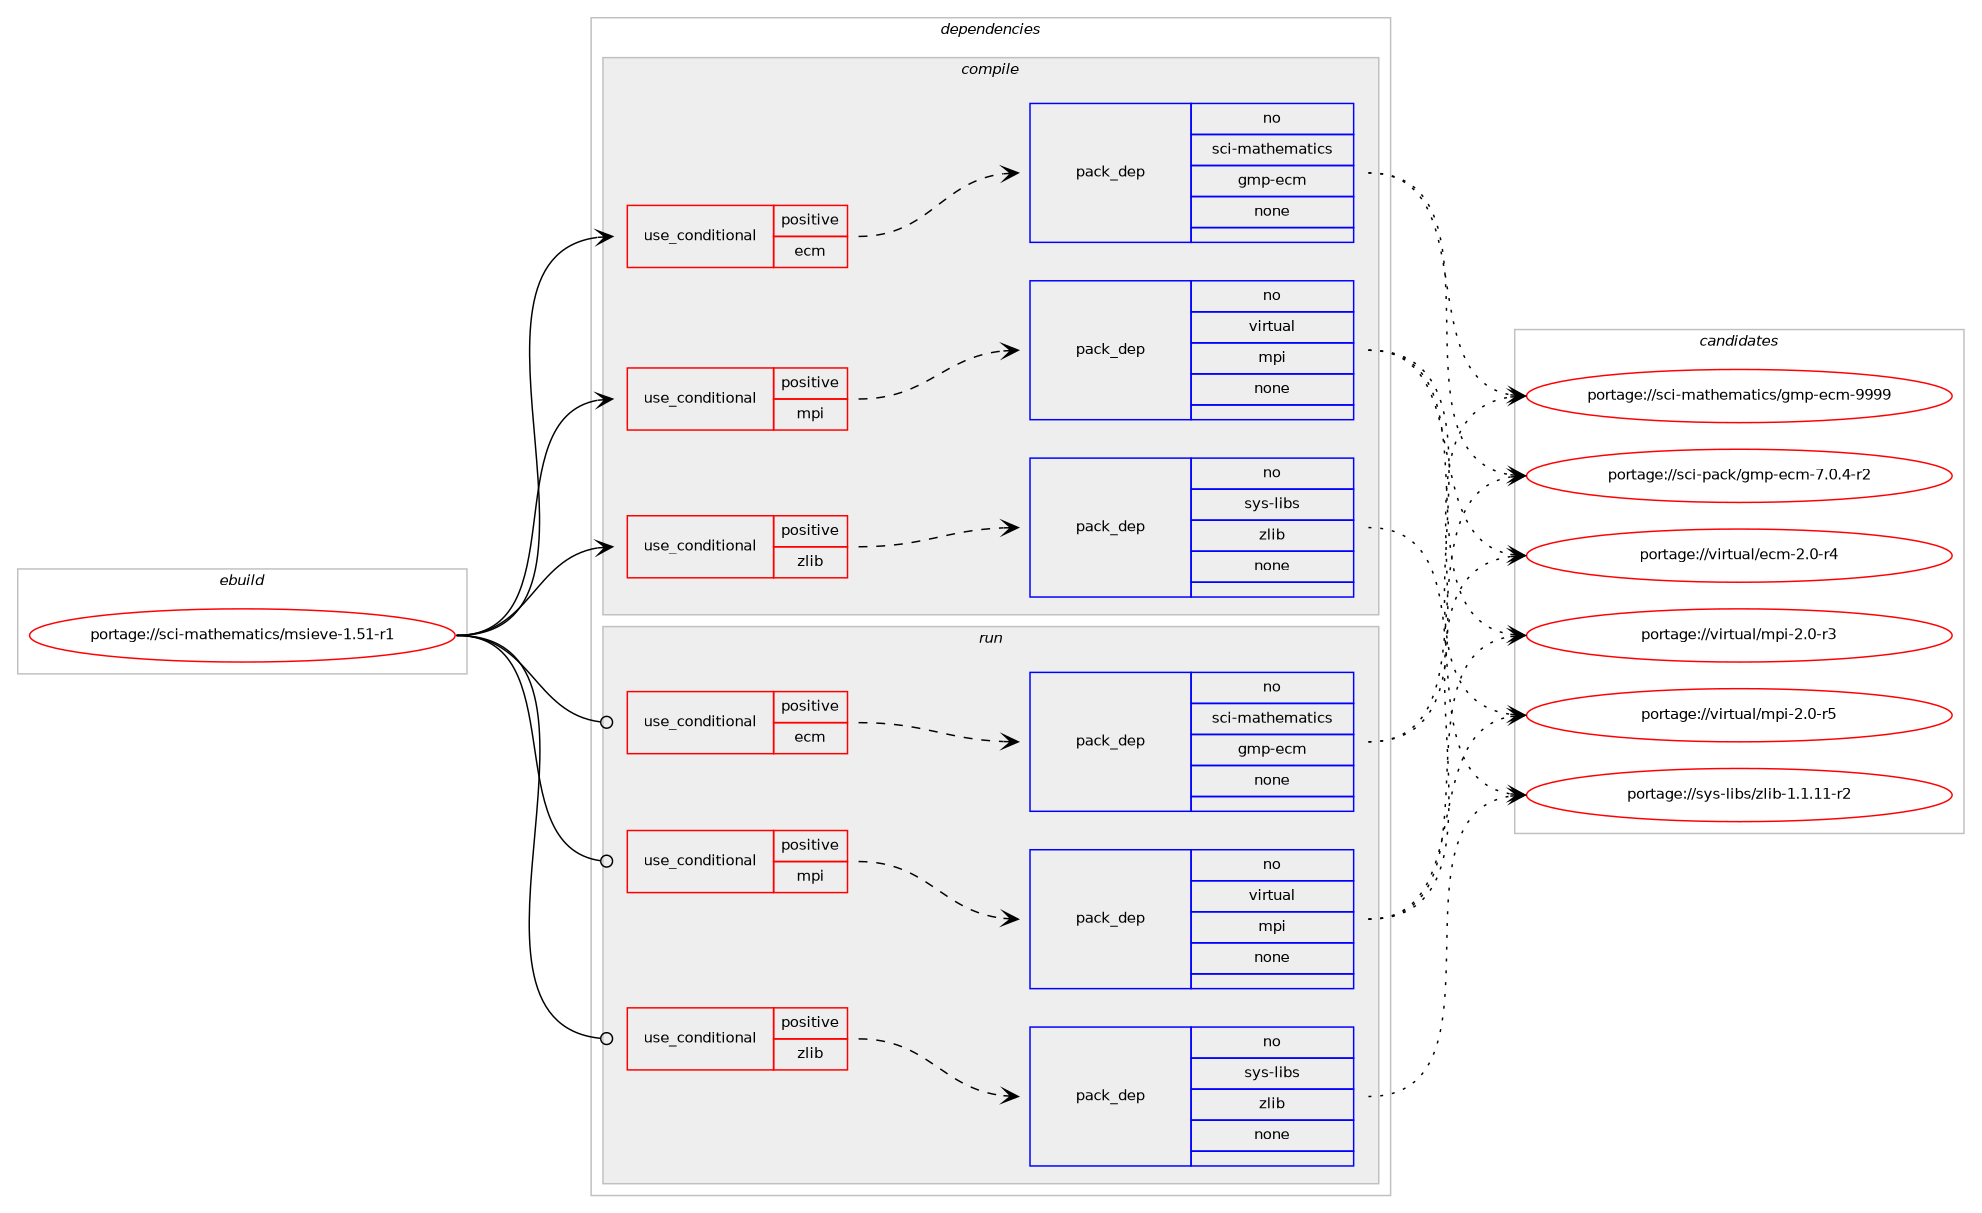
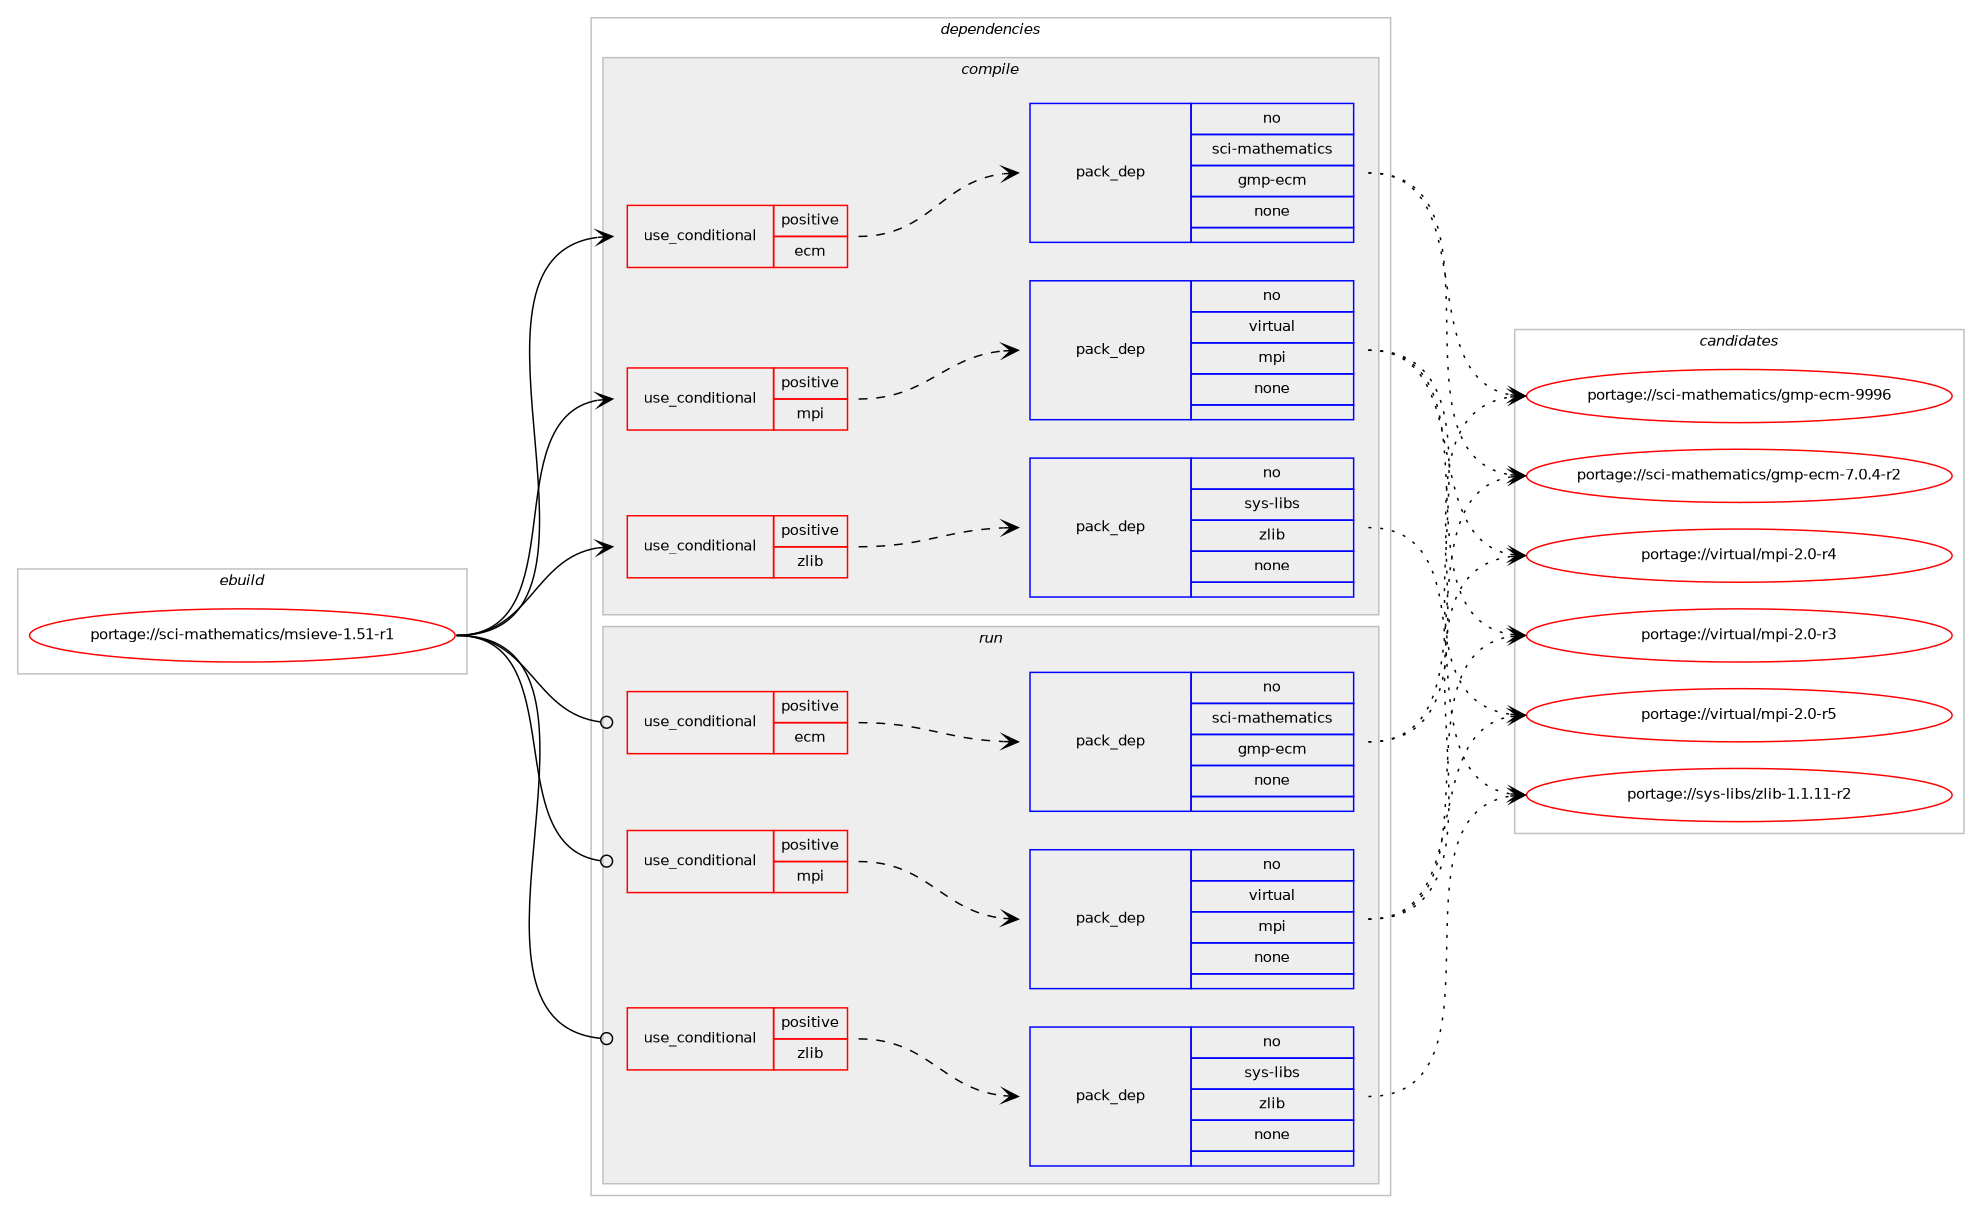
(1739, 396) -> (1739, 396)
(1739, 476) -> (1739, 476)
(1739, 556) -> (1739, 556)
